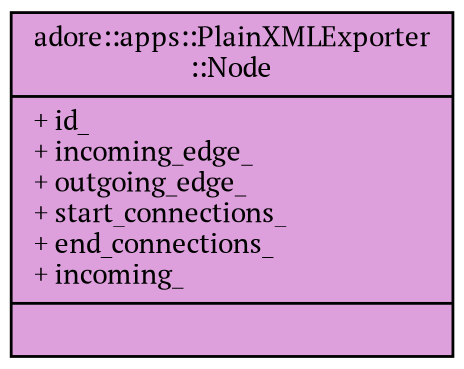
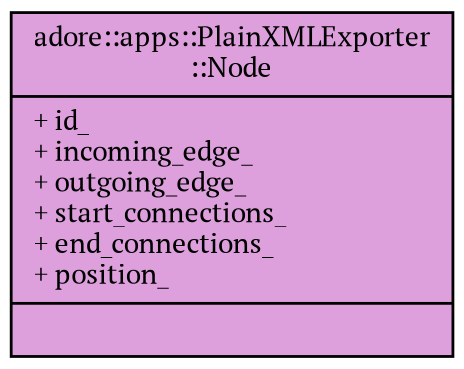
(109, 275) -> (102, 275)
